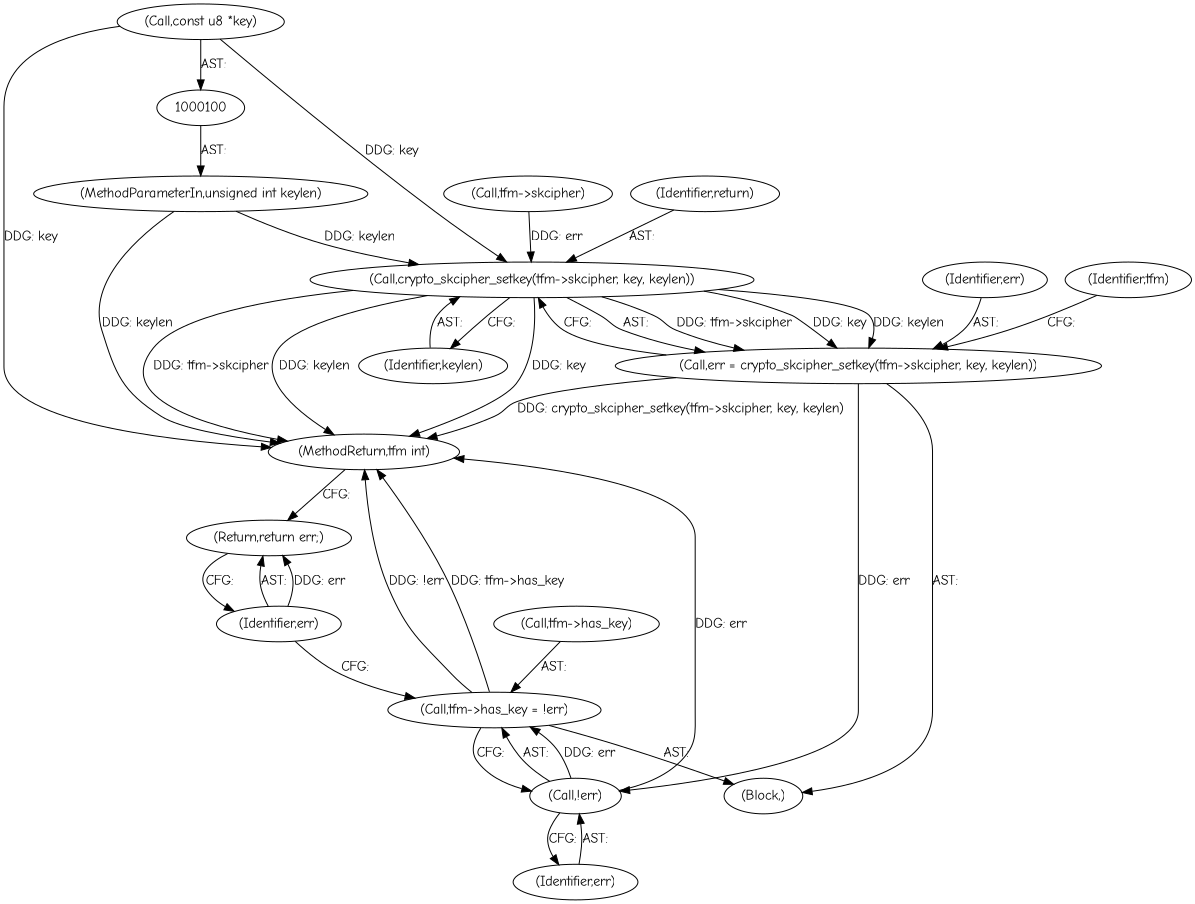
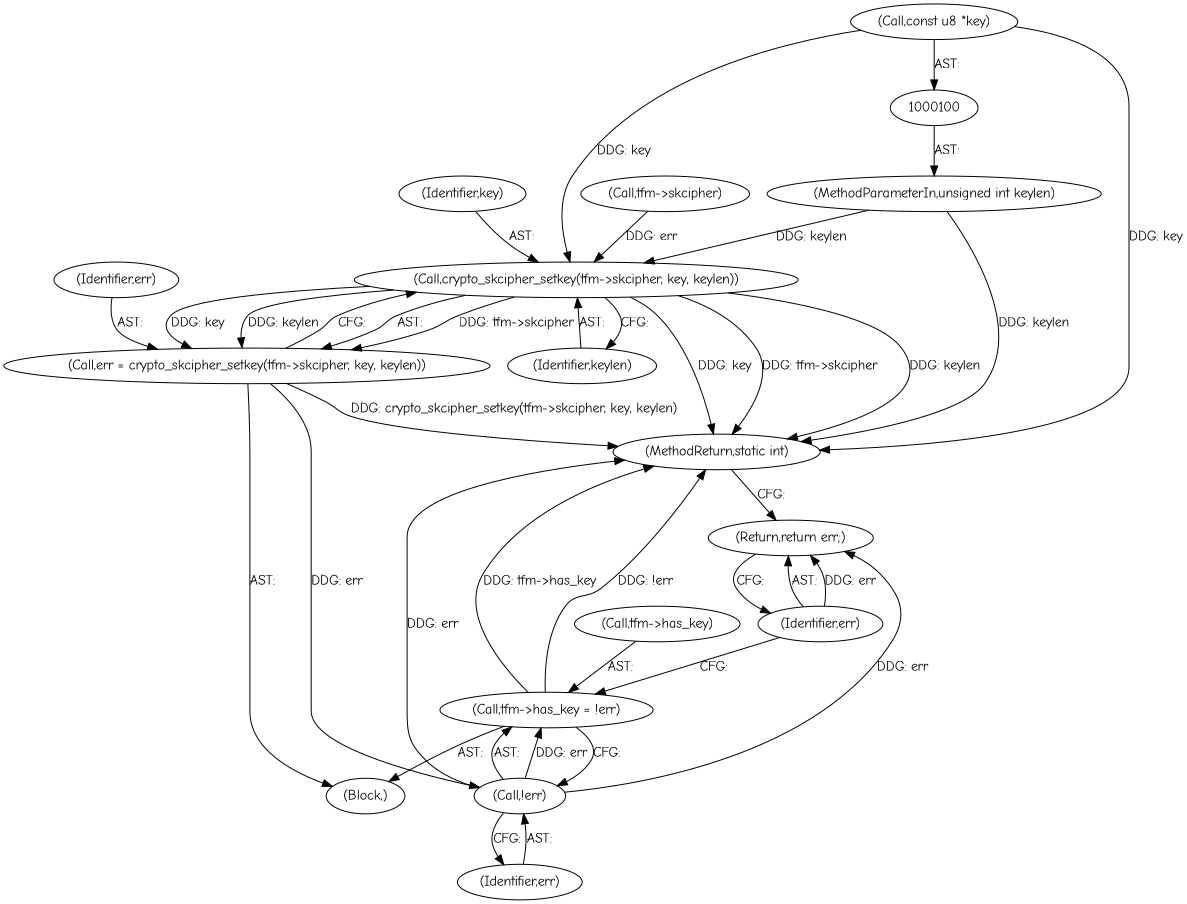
(705, 194) -> (462, 194)
(1128, 280) -> none
(364, 452) -> (717, 452)
none -> (794, 728)
